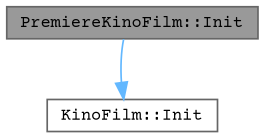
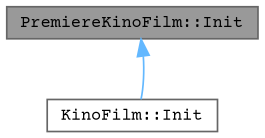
(121, 61) -> (144, 78)
